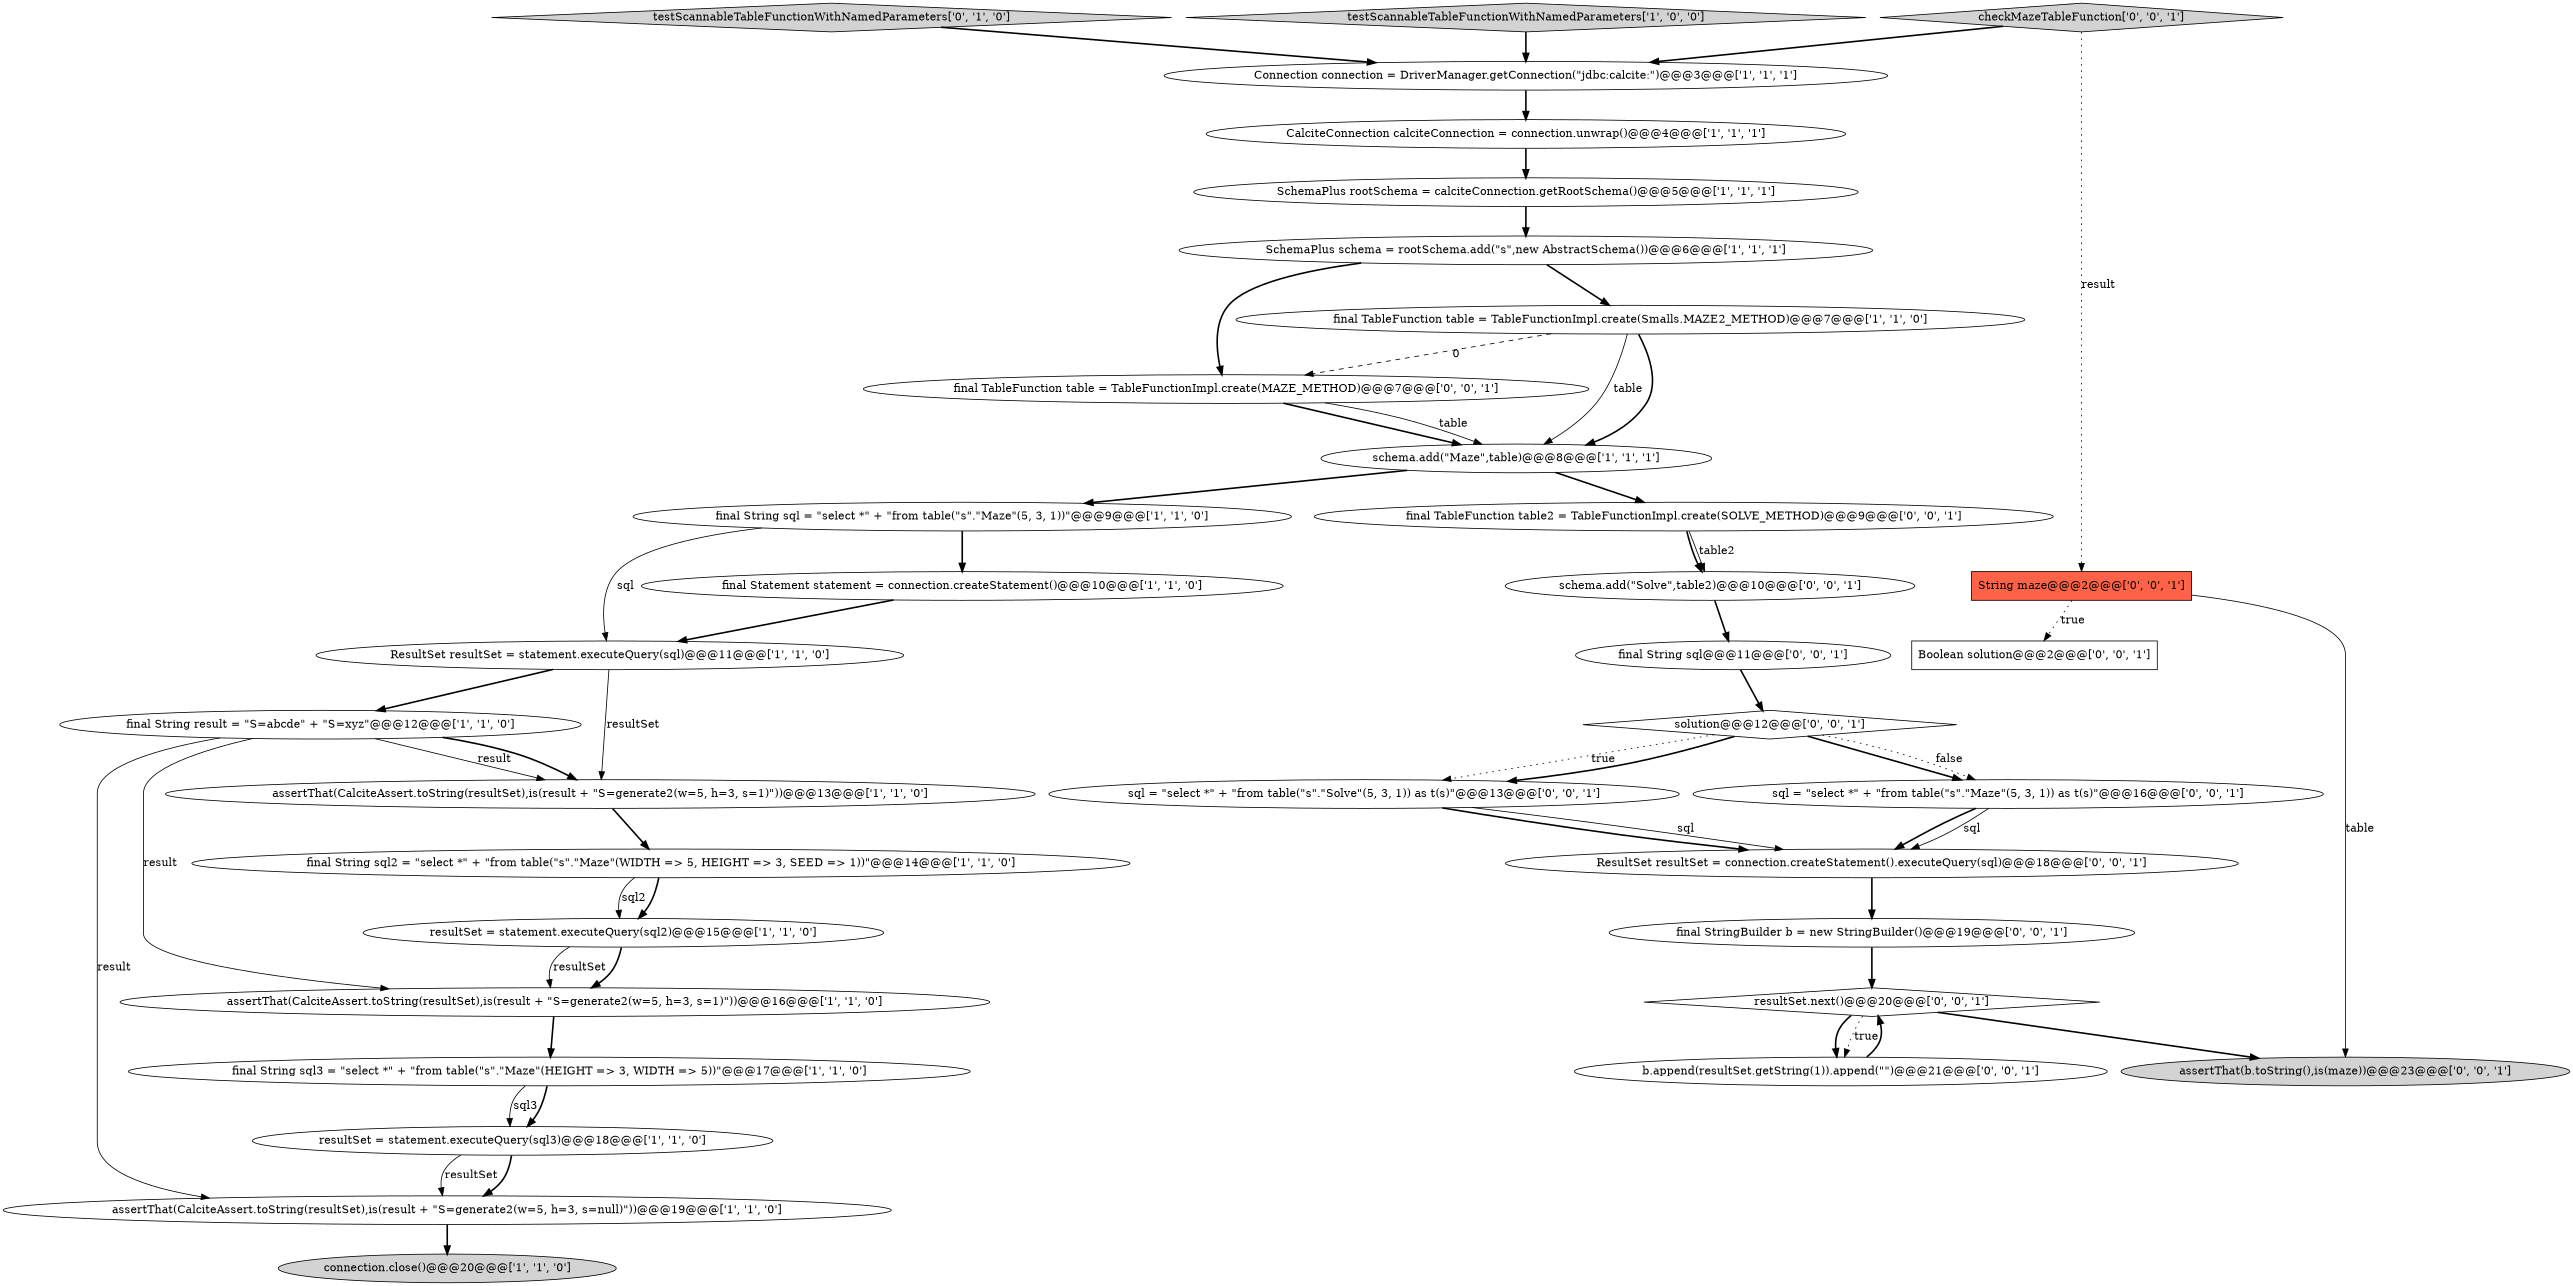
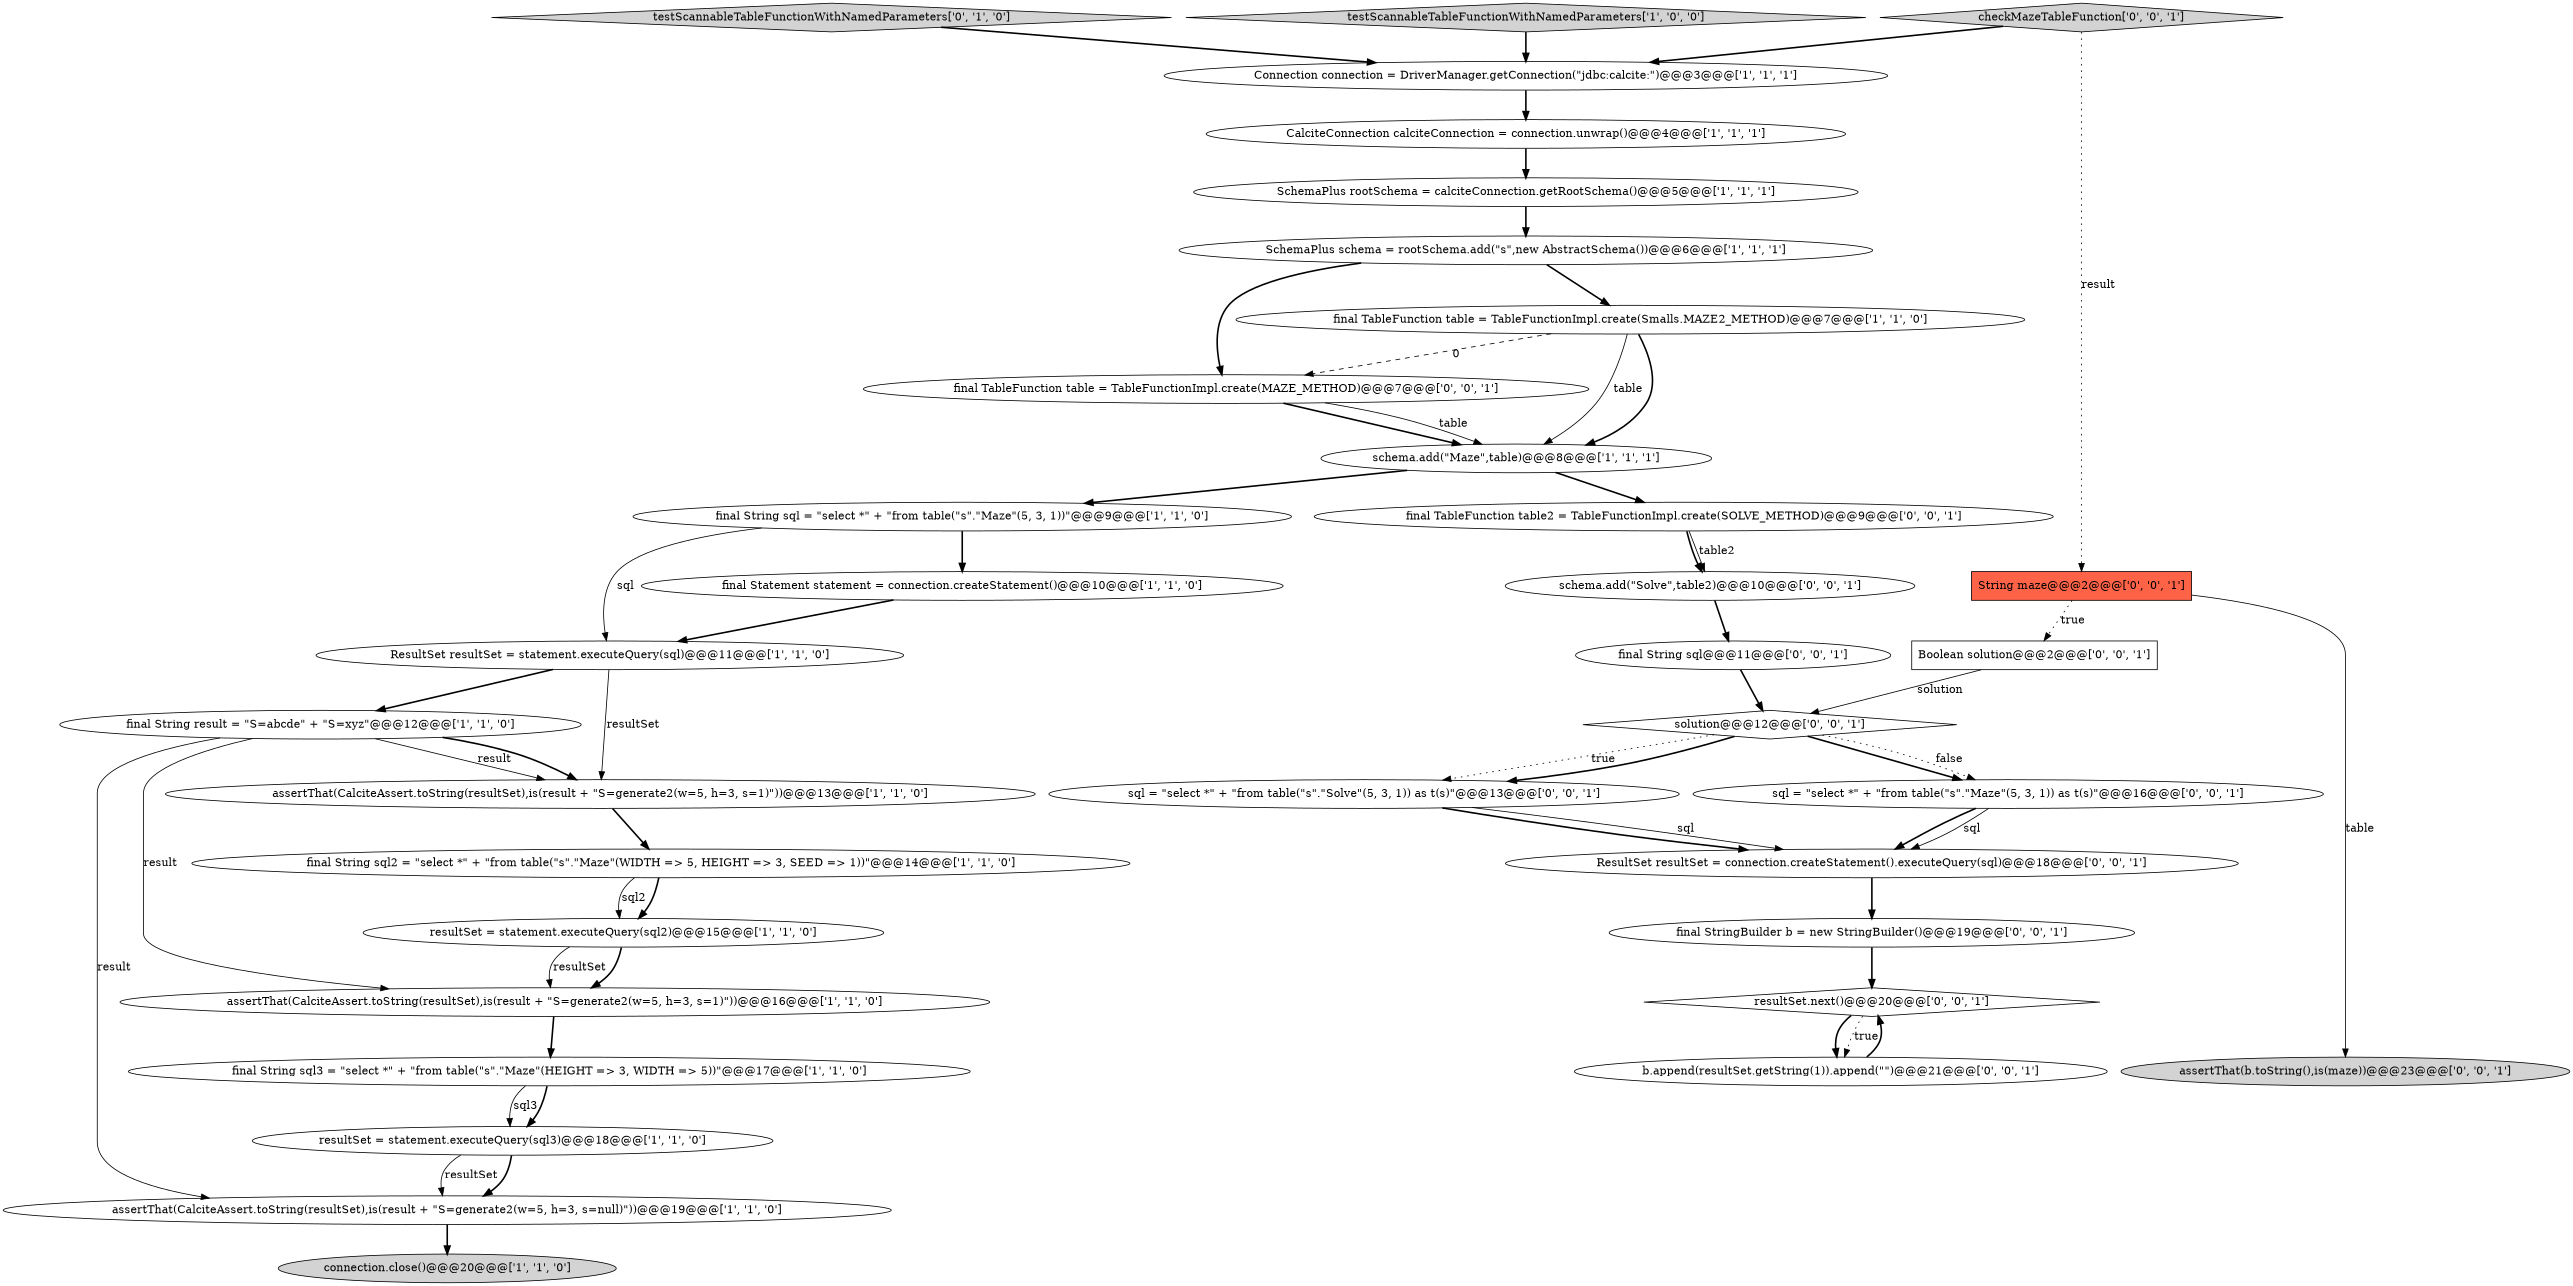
none -> (1900, 691)
(2094, 1035) -> none
